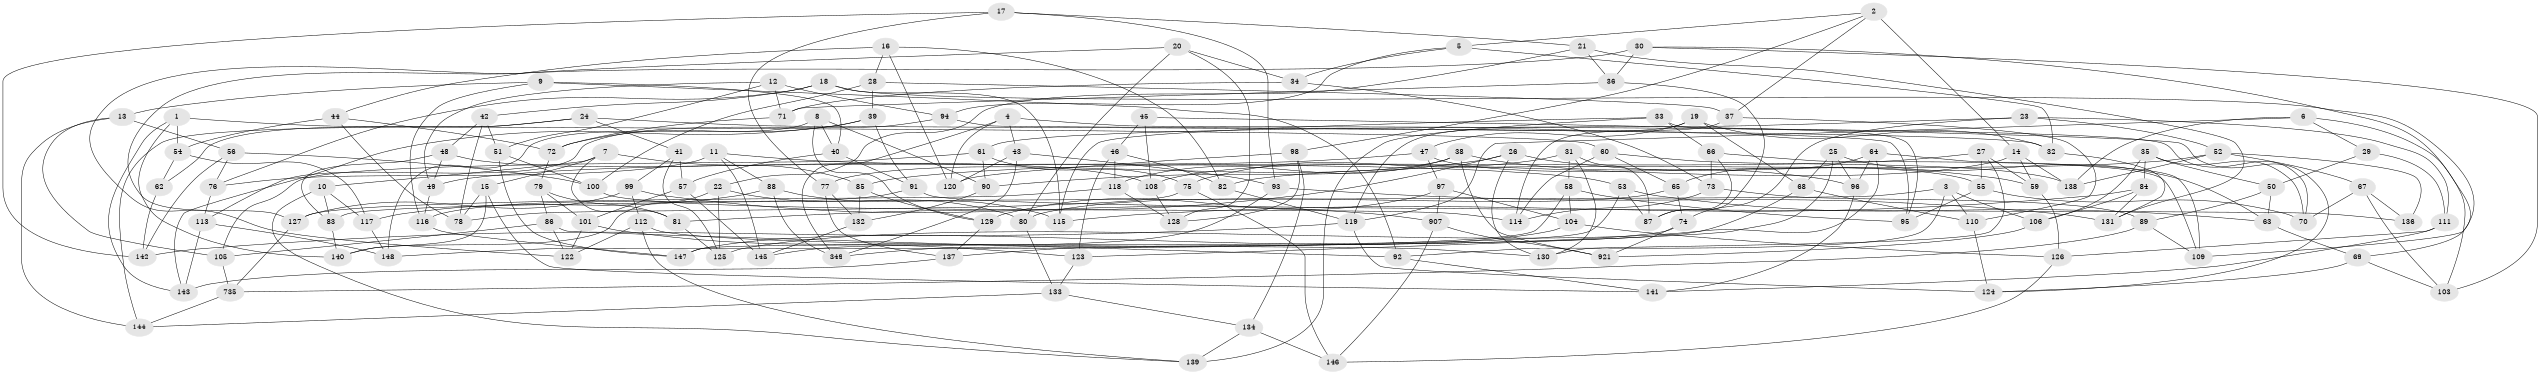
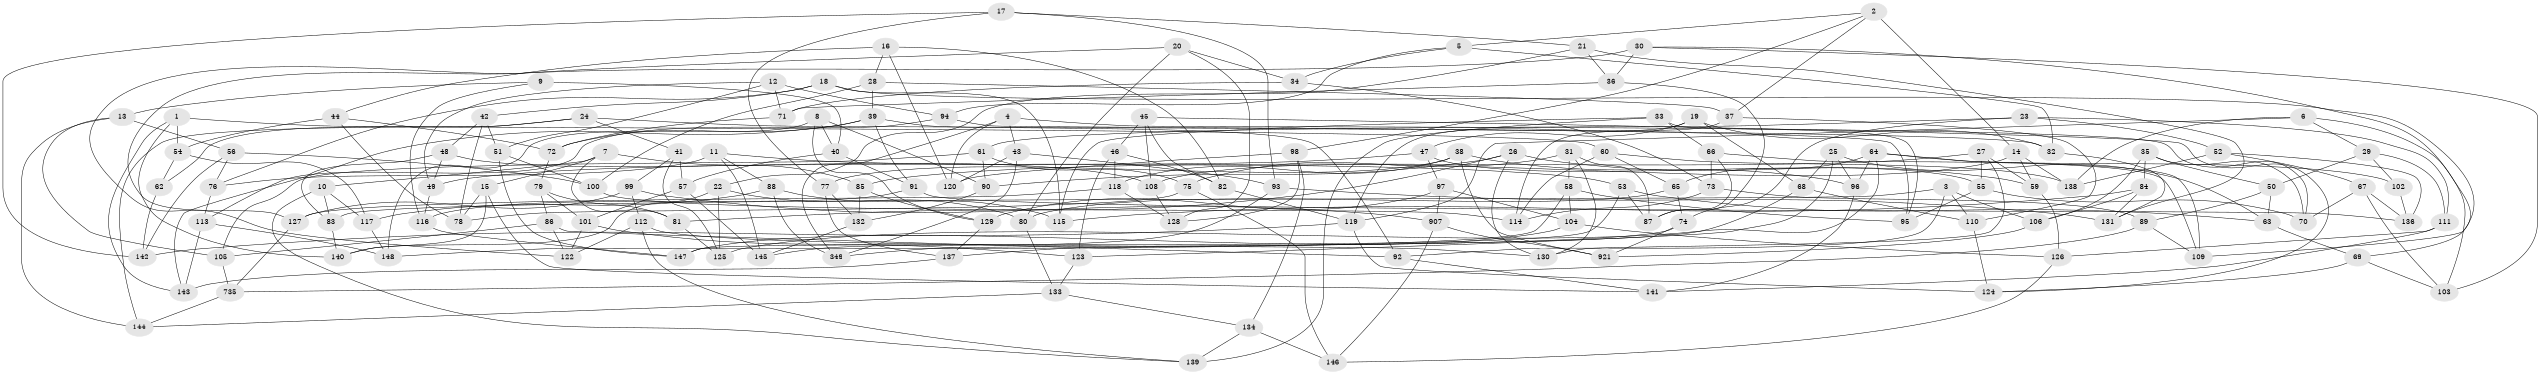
(917, 97) -> (1278, 136)
(1720, 167) -> (1168, 157)
none -> (2398, 187)
